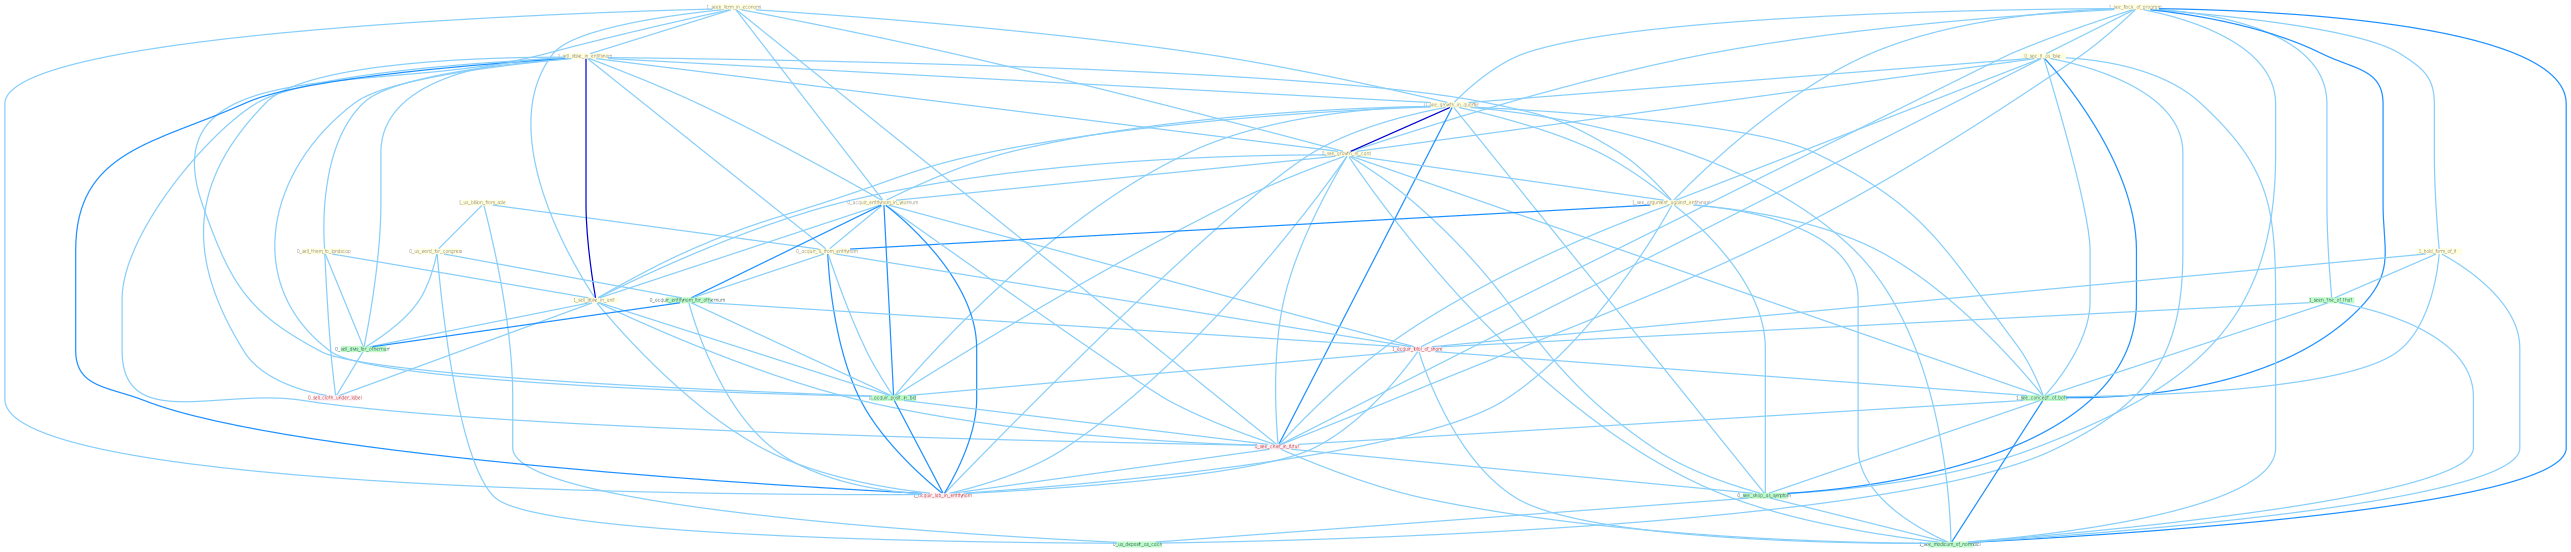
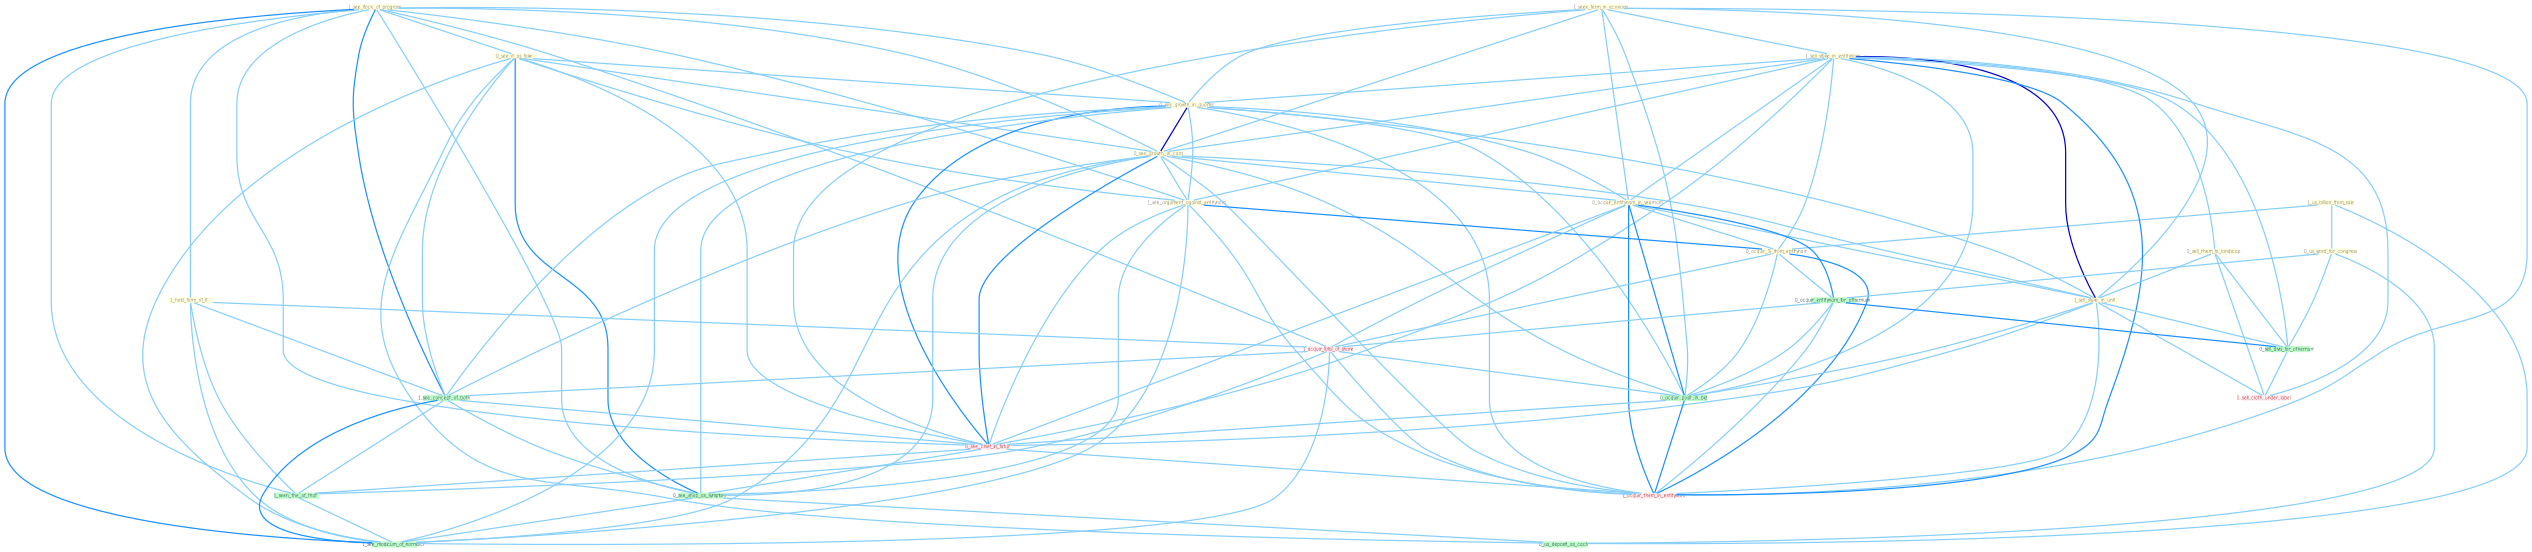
(1890, 258) -> none
(1285, 294) -> (1001, 262)
(944, 496) -> (1654, 496)
(1486, 510) -> (643, 471)
